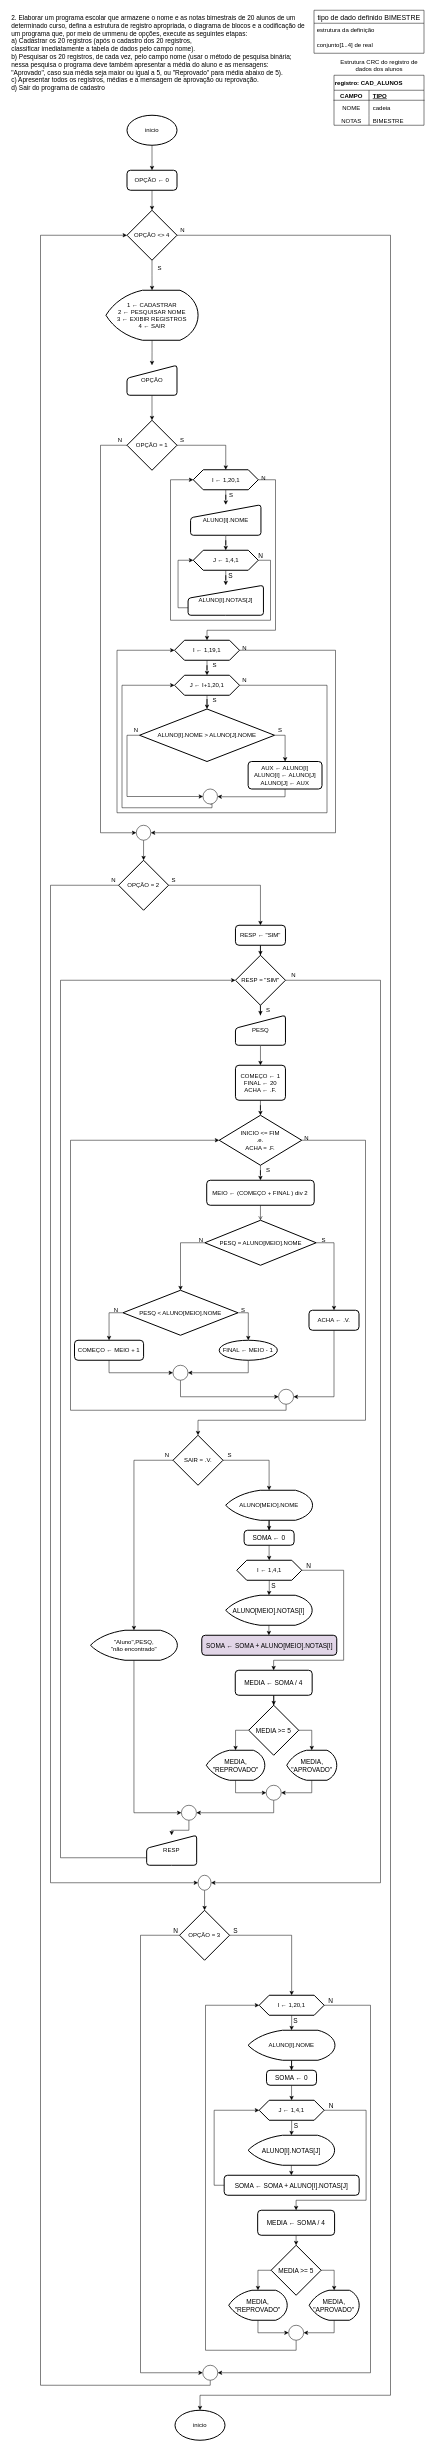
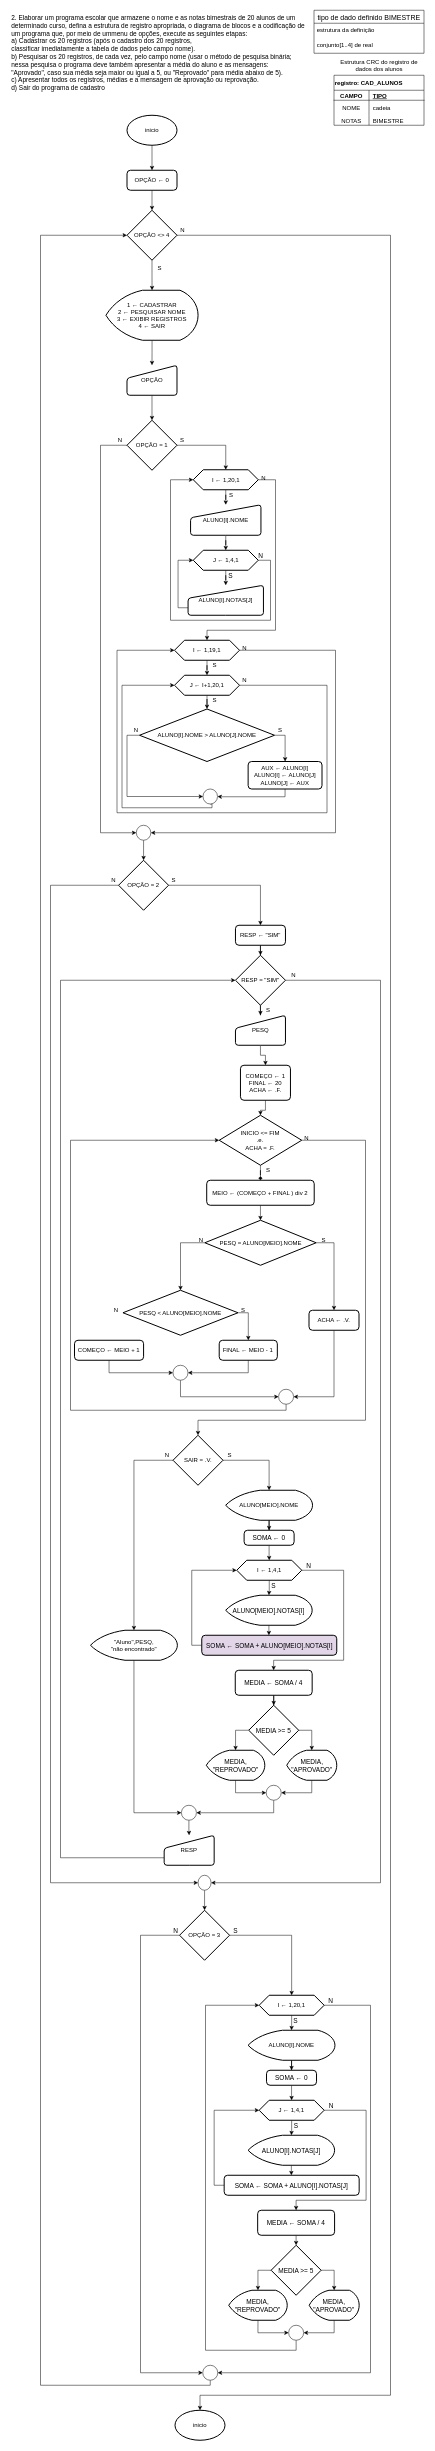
(260, 1083) -> (265, 1083)
(260, 1174) -> (260, 1175)
(260, 1217) -> (260, 1215)
(109, 1335) -> none
(248, 1350) -> (248, 1350)
none -> (232, 1570)
(171, 1850) -> (189, 1850)
